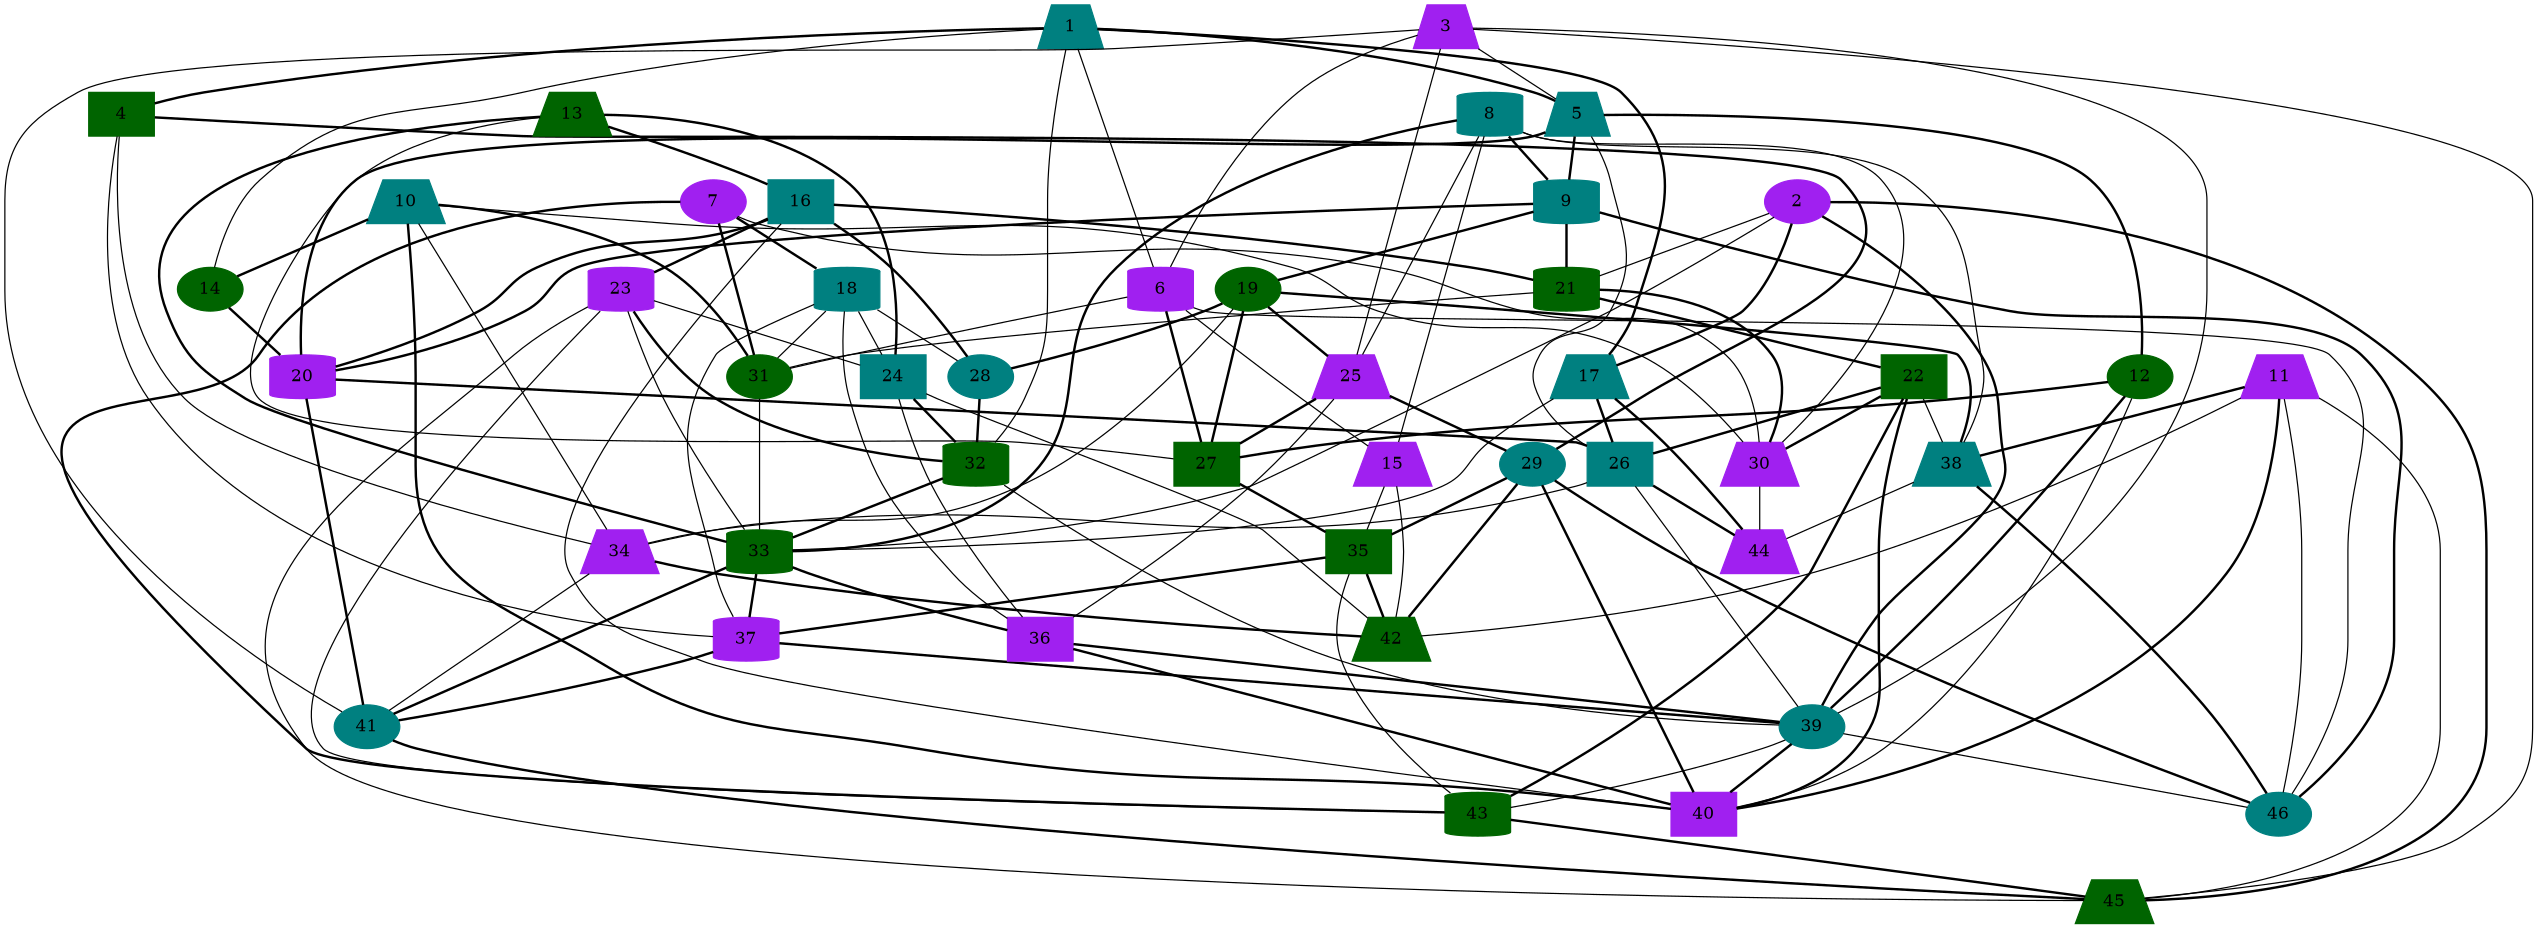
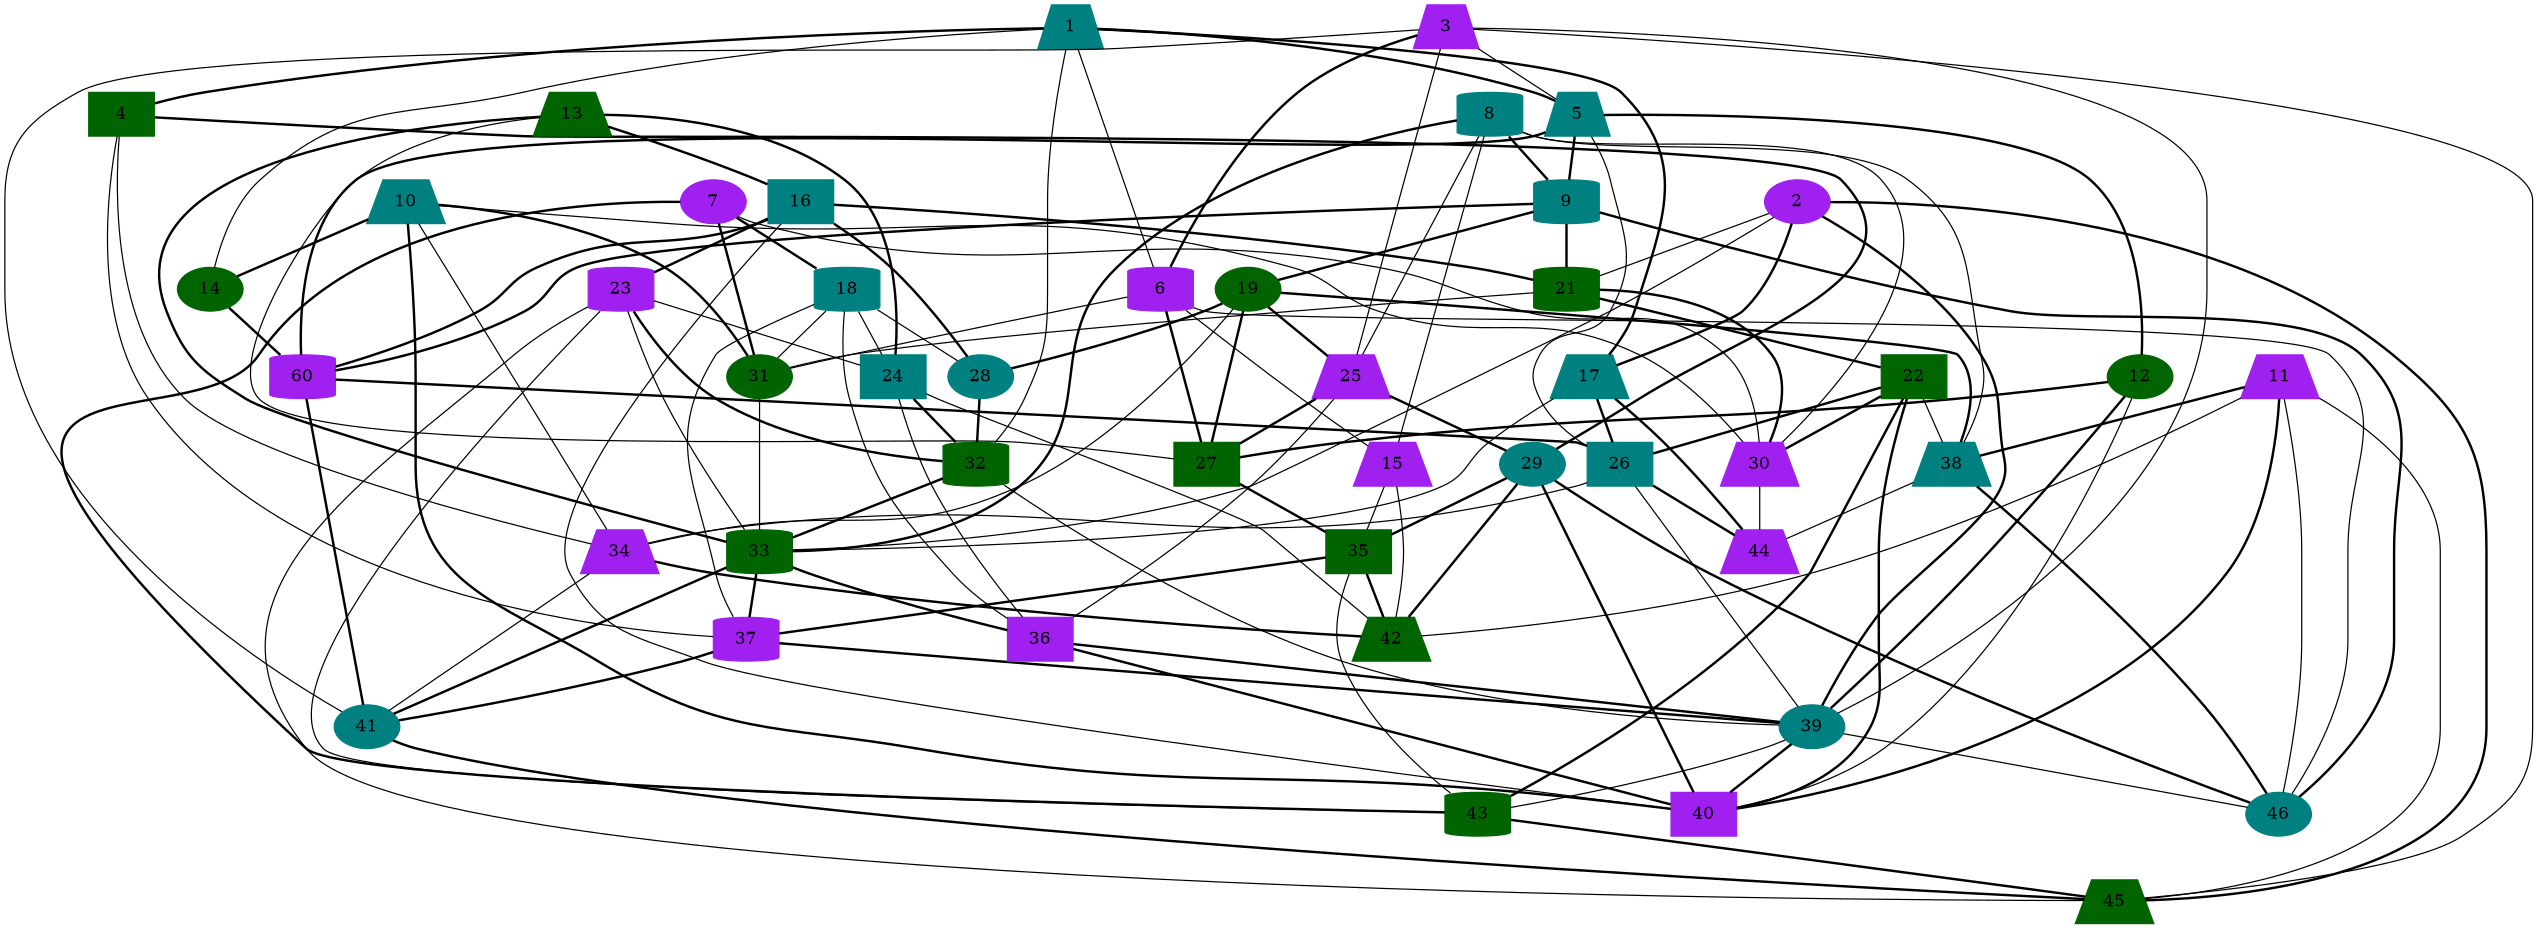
(1267, 121) -> (1267, 121)
(303, 377) -> (303, 377)
